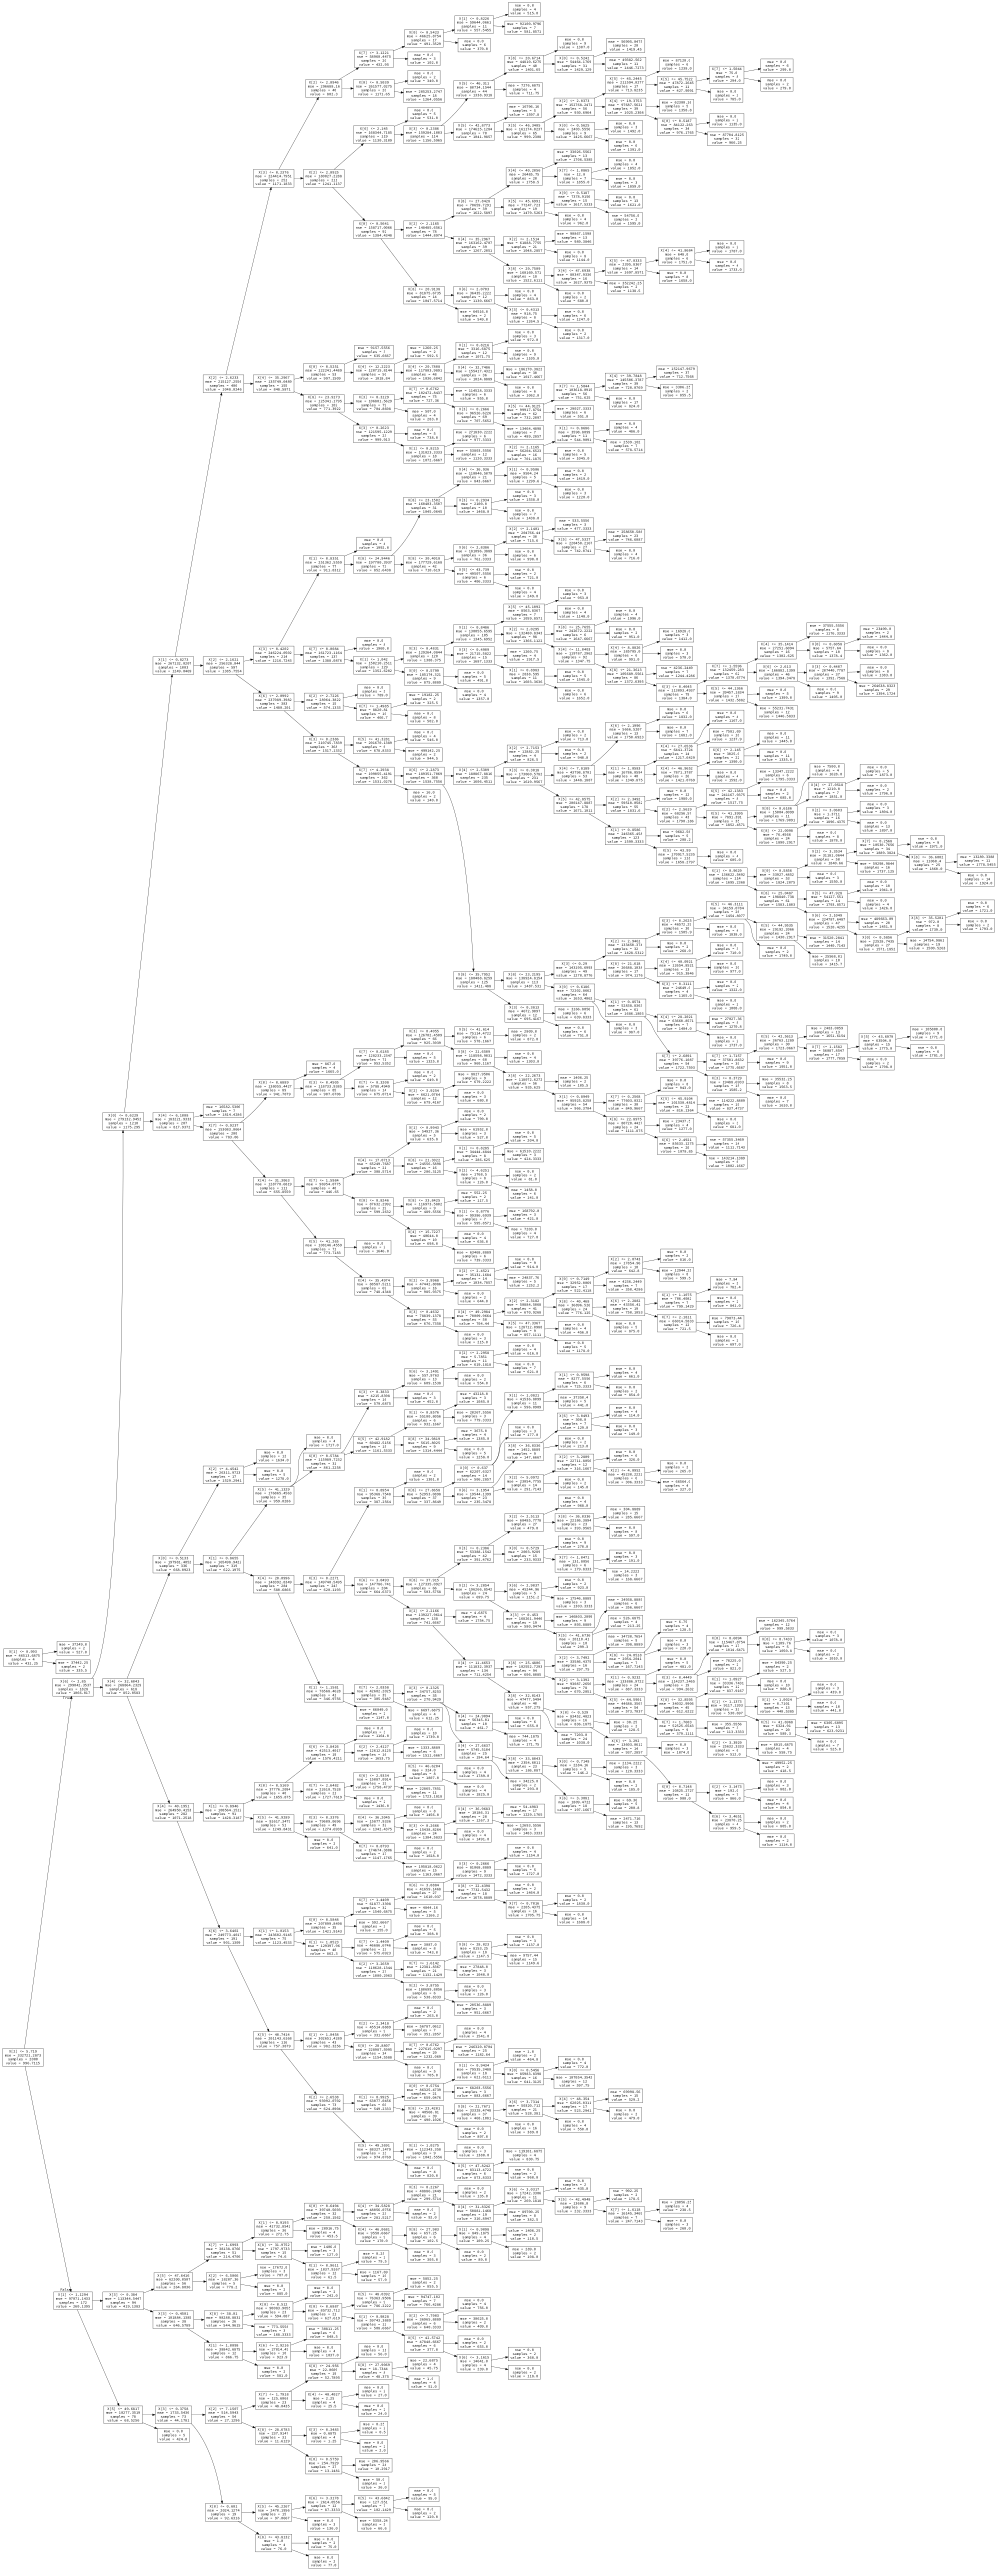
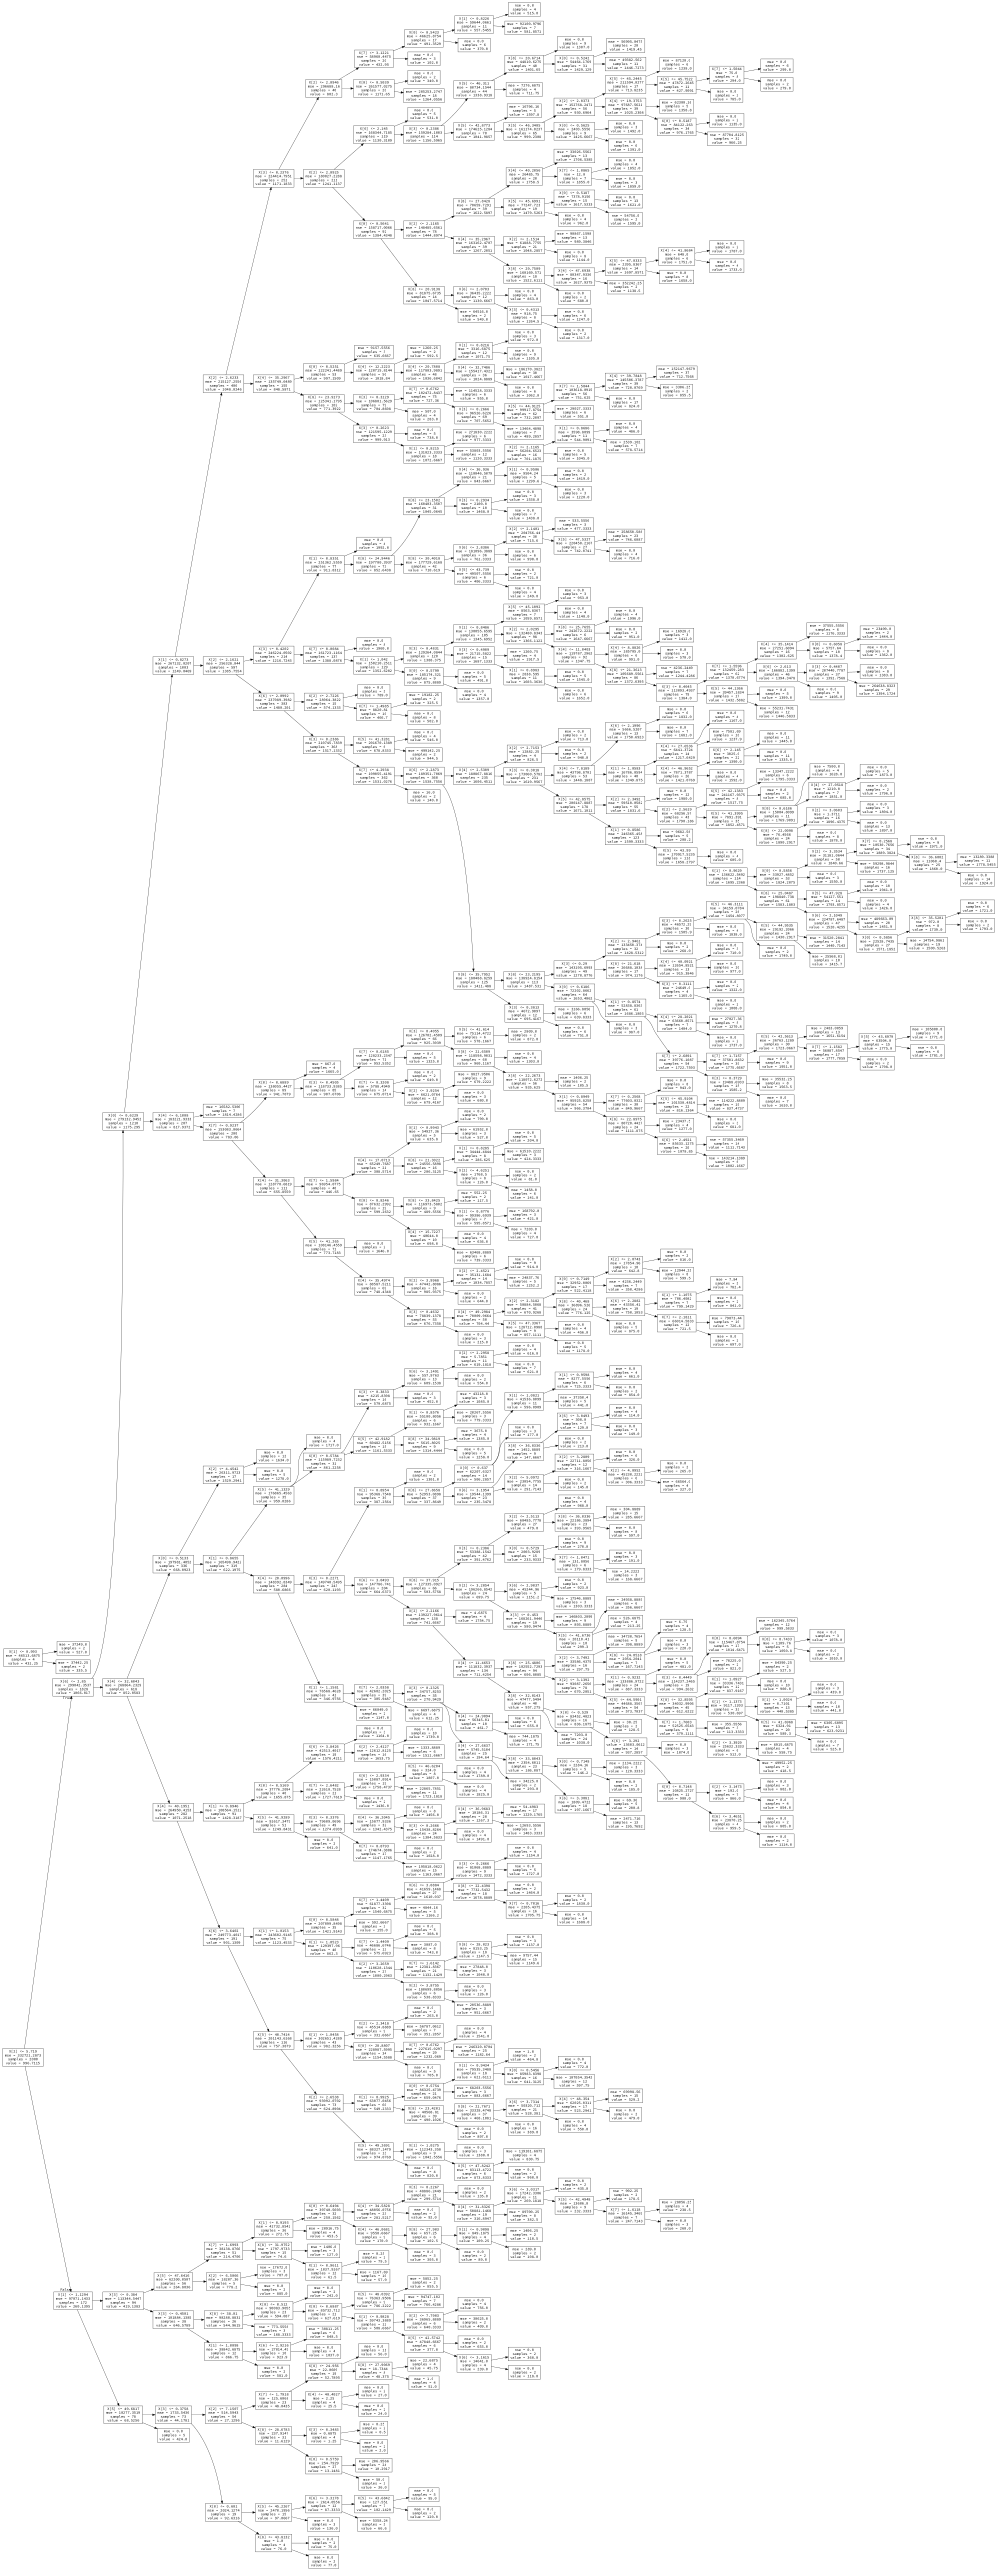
(626, 1747) -> (626, 1747)
(524, 2235) -> (524, 2235)
